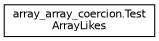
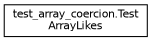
(79, 21) -> (76, 21)
